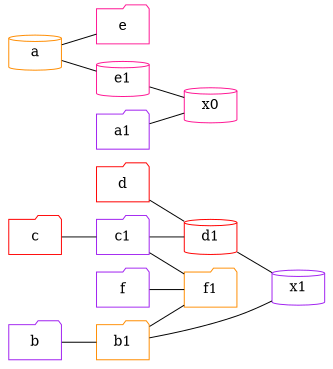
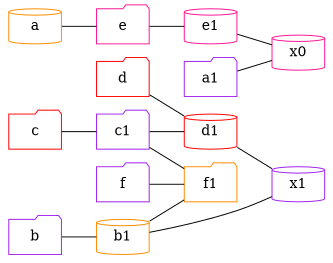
(79, 66) -> (167, 26)
(123, 342) -> (123, 237)
